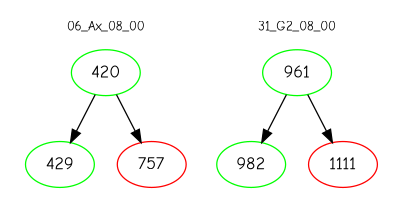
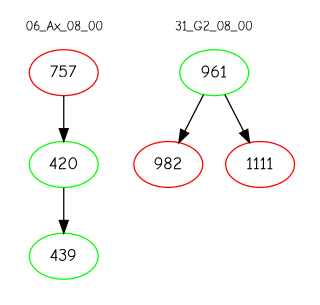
(126, 113) -> (64, 112)
(60, 164) -> (64, 256)
(251, 164) -> (168, 164)
